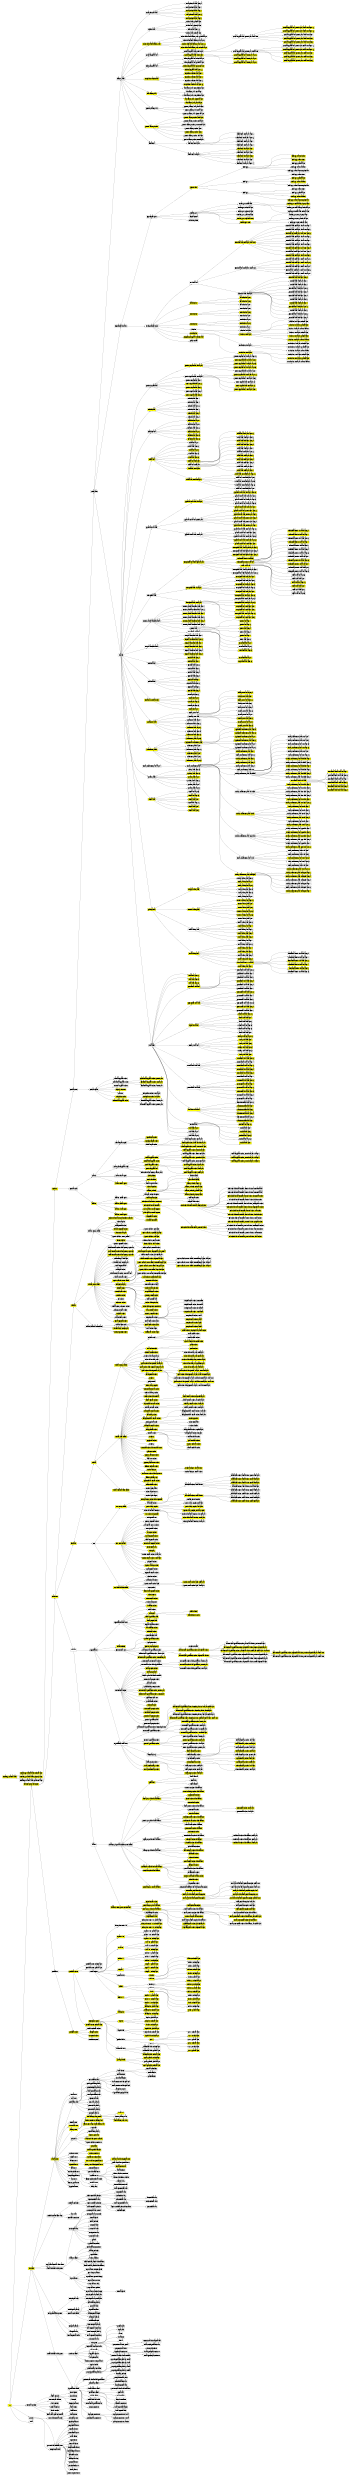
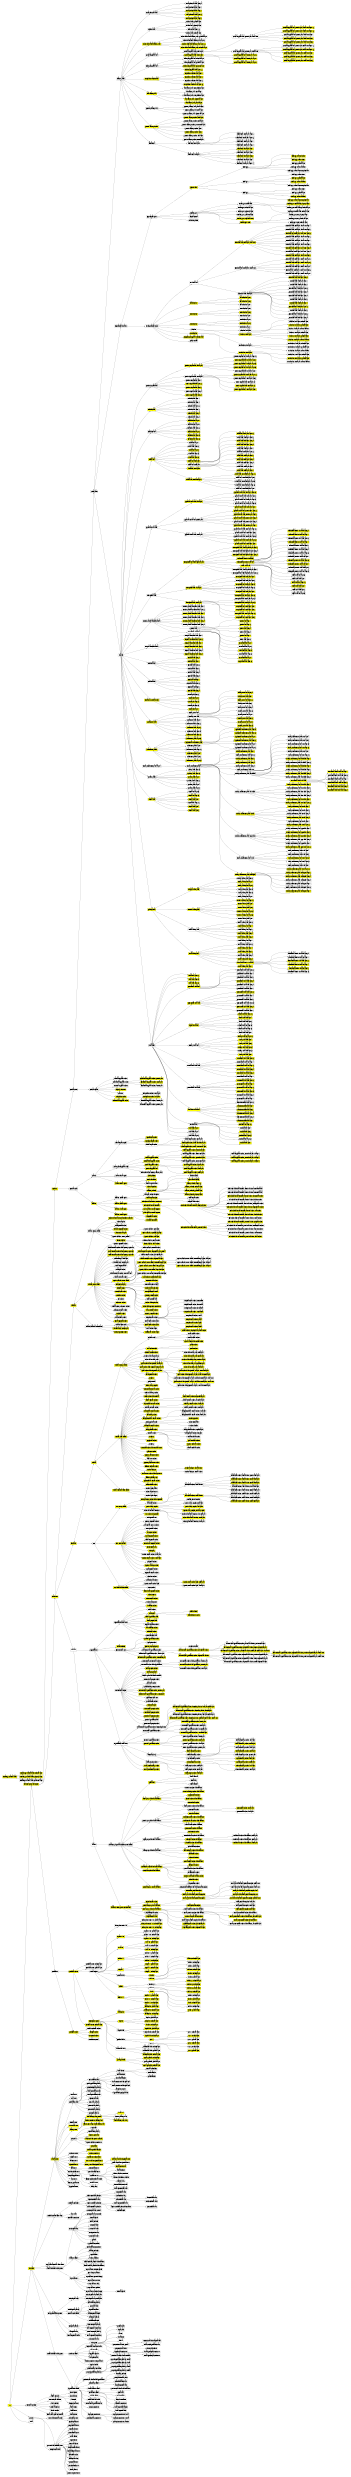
none -> (245, 654)
(152, 1292) -> (152, 1292)
